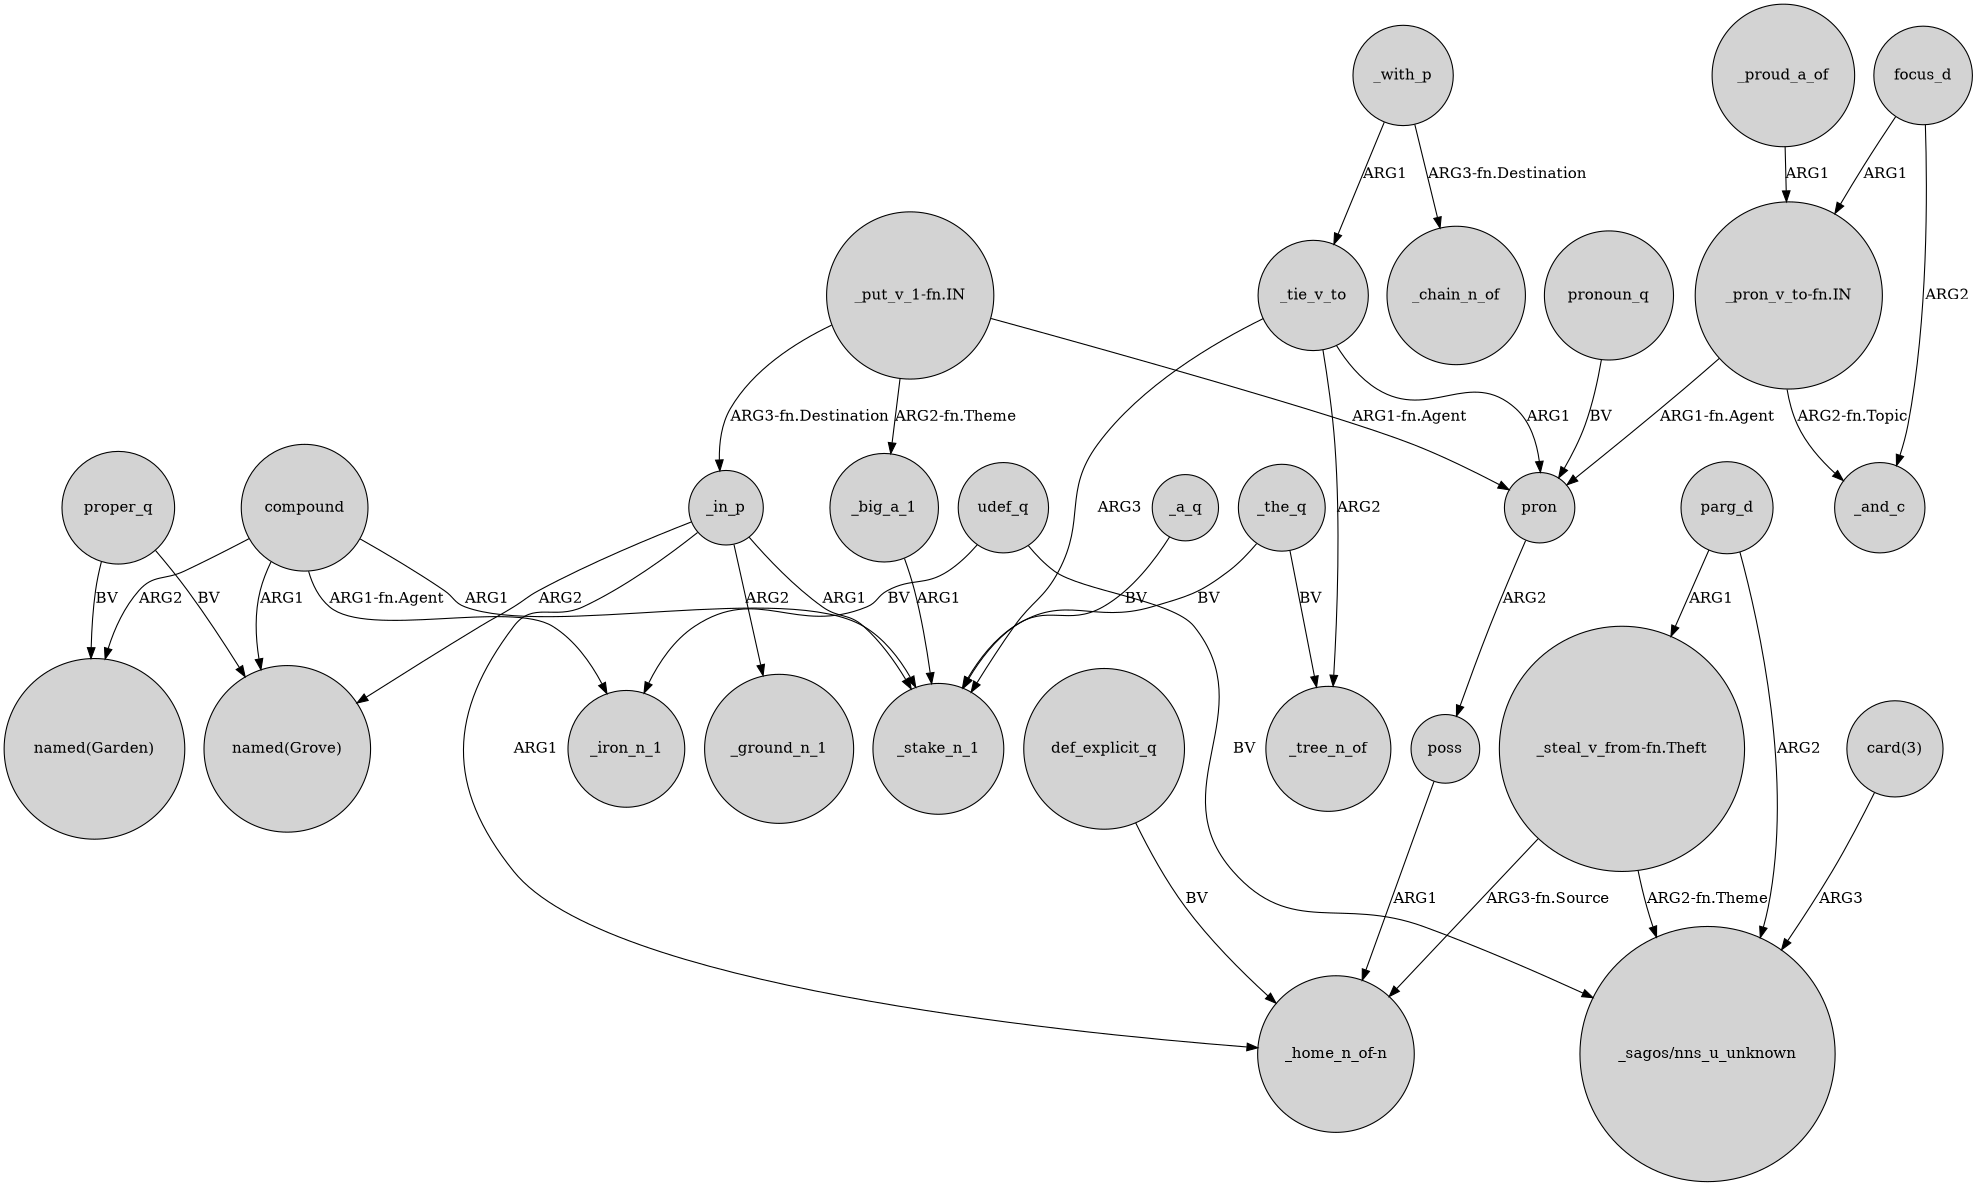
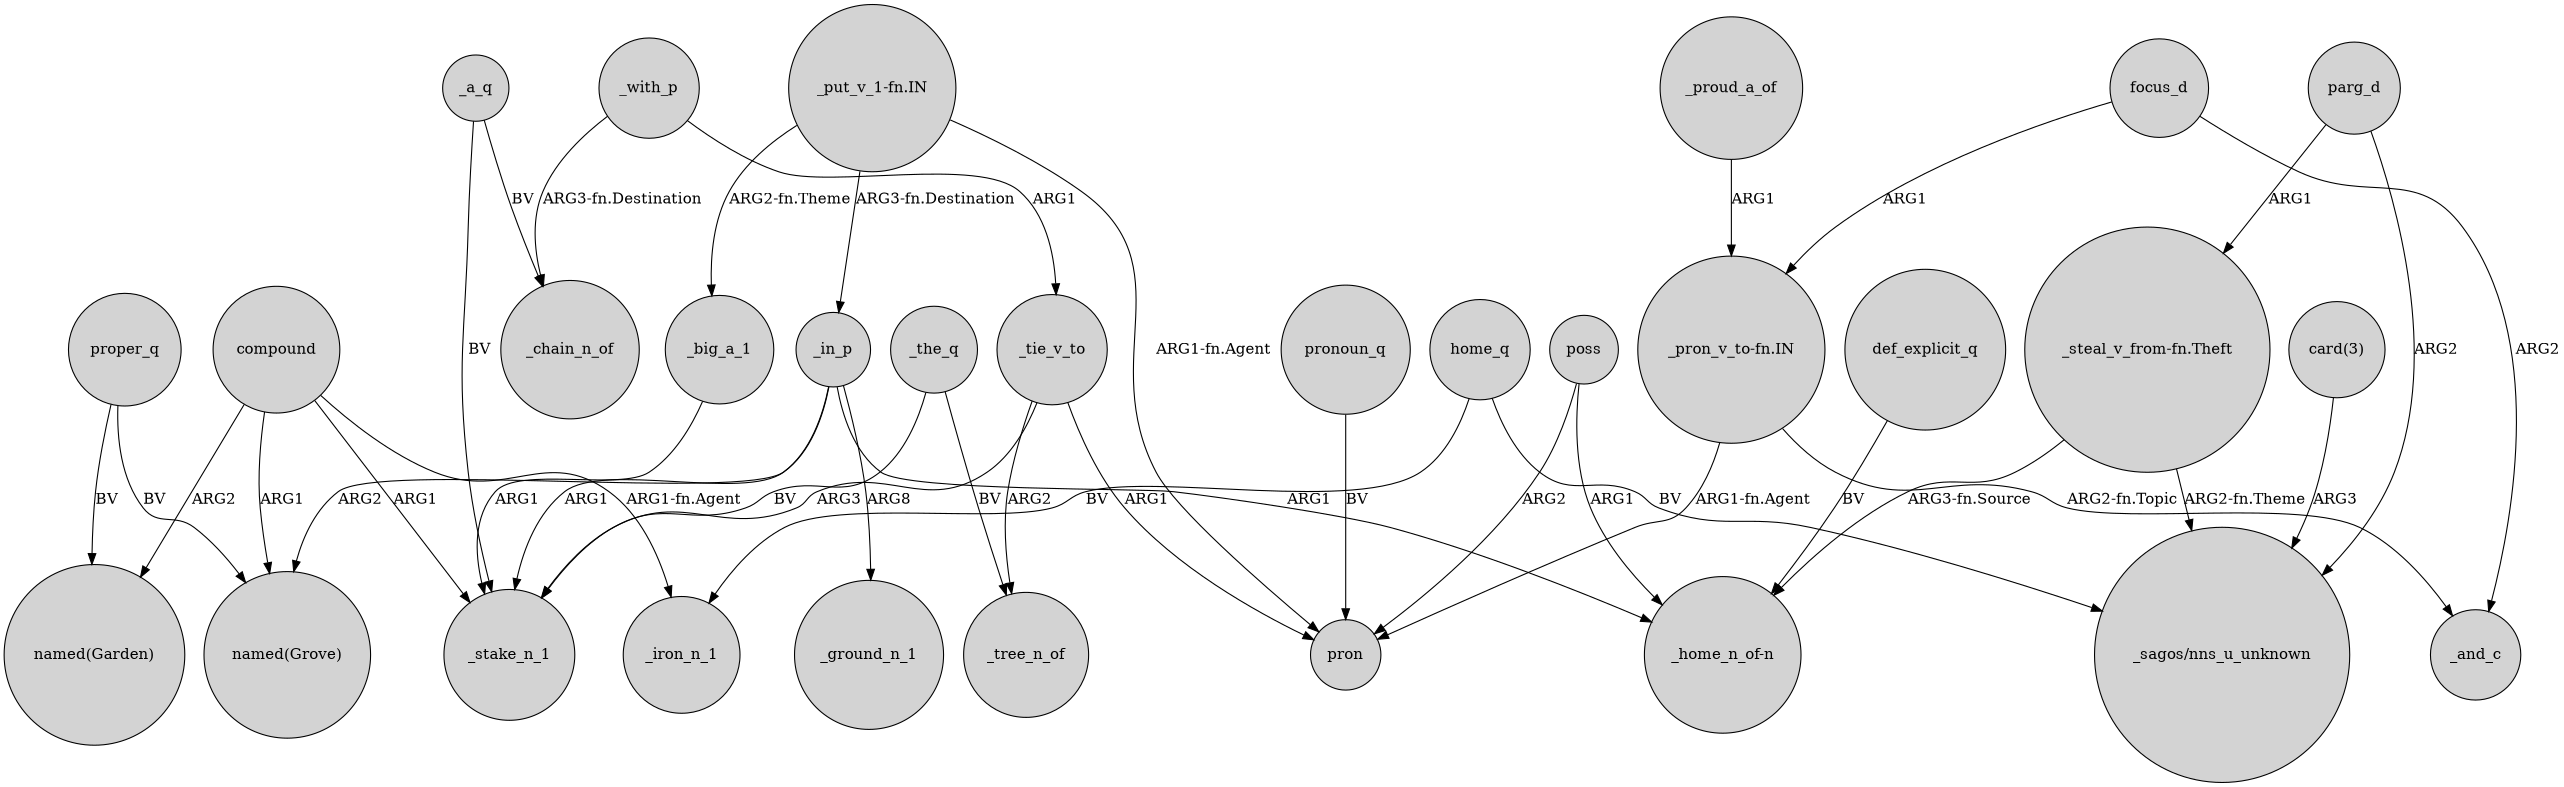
none -> (509, 199)
(1003, 508) -> (1480, 350)
(768, 599) -> (889, 500)
(1491, 623) -> (1501, 521)
